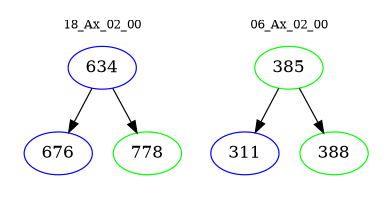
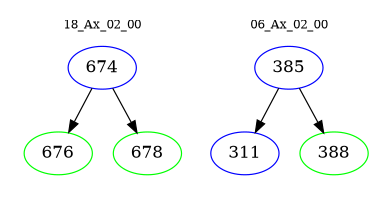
(102, 68) -> (102, 68)
(289, 68) -> (289, 68)
(58, 153) -> (58, 153)
(147, 153) -> (147, 153)
